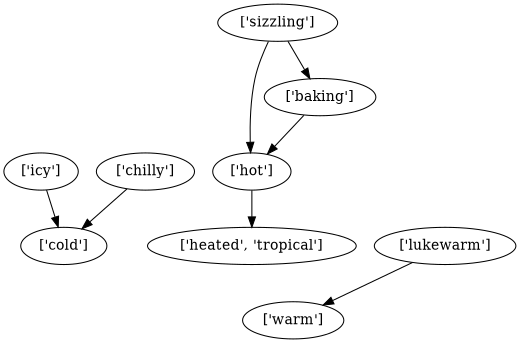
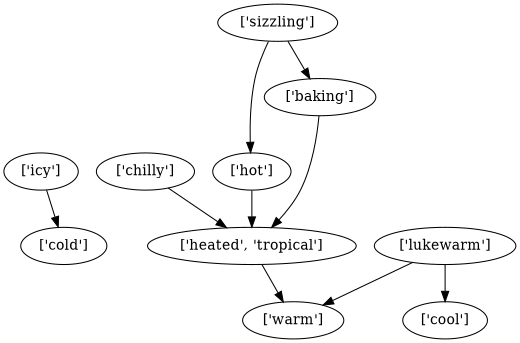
(289, 131) -> (308, 172)
(108, 205) -> (193, 205)
none -> (270, 279)
none -> (445, 320)
